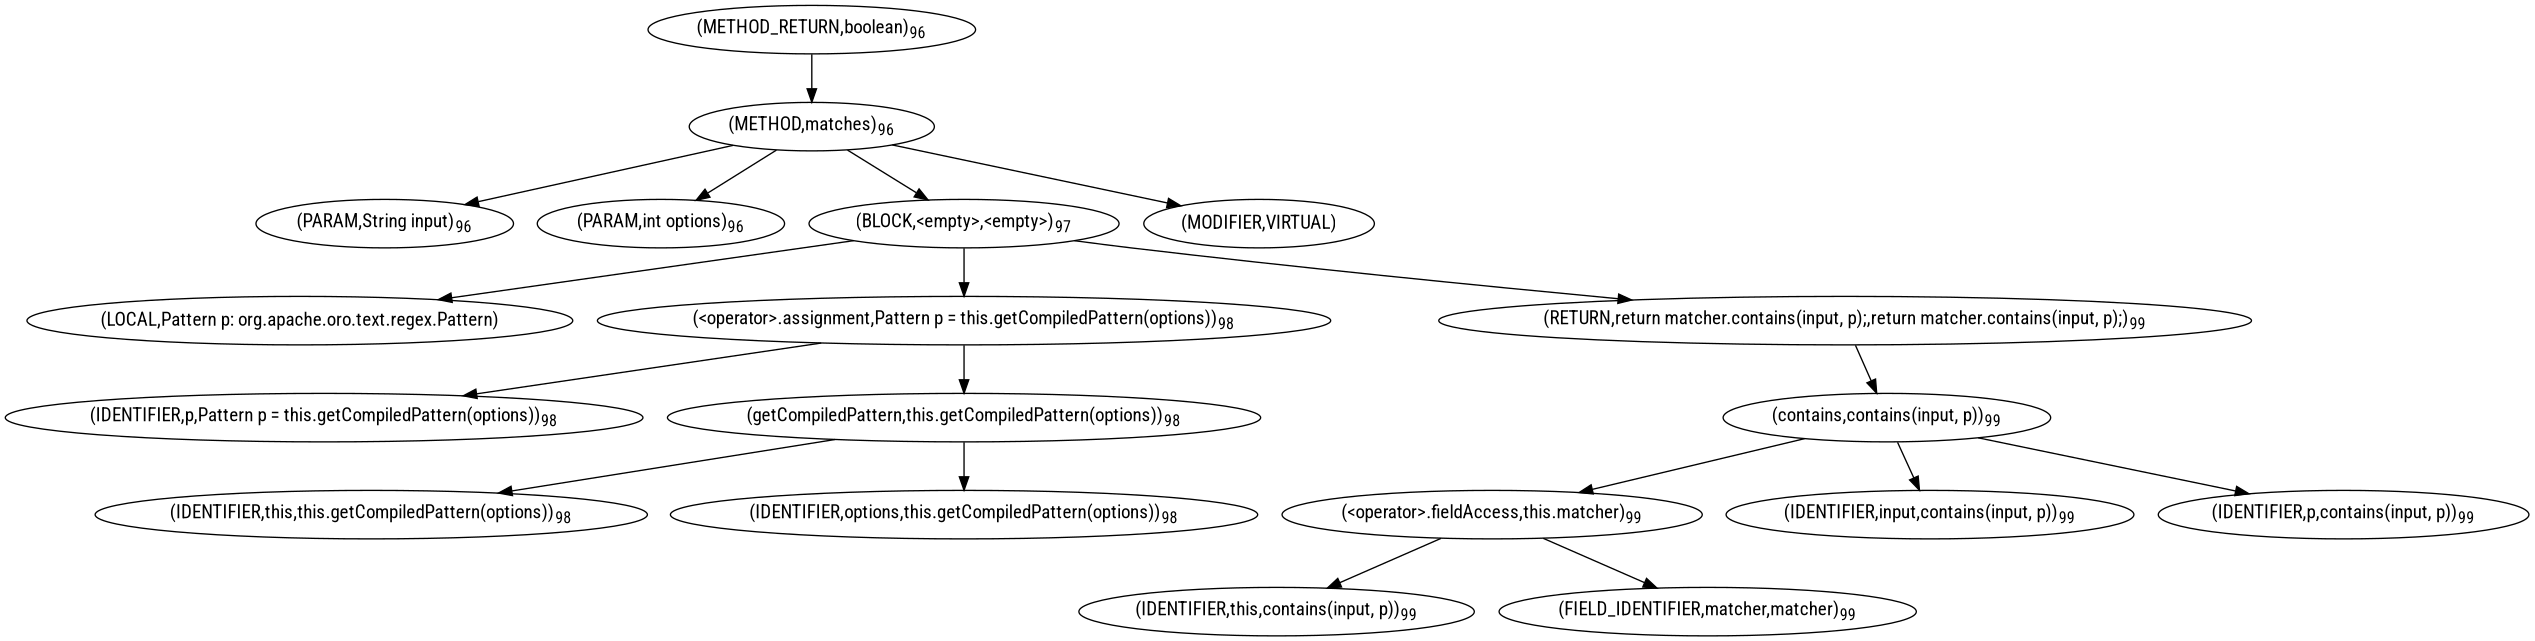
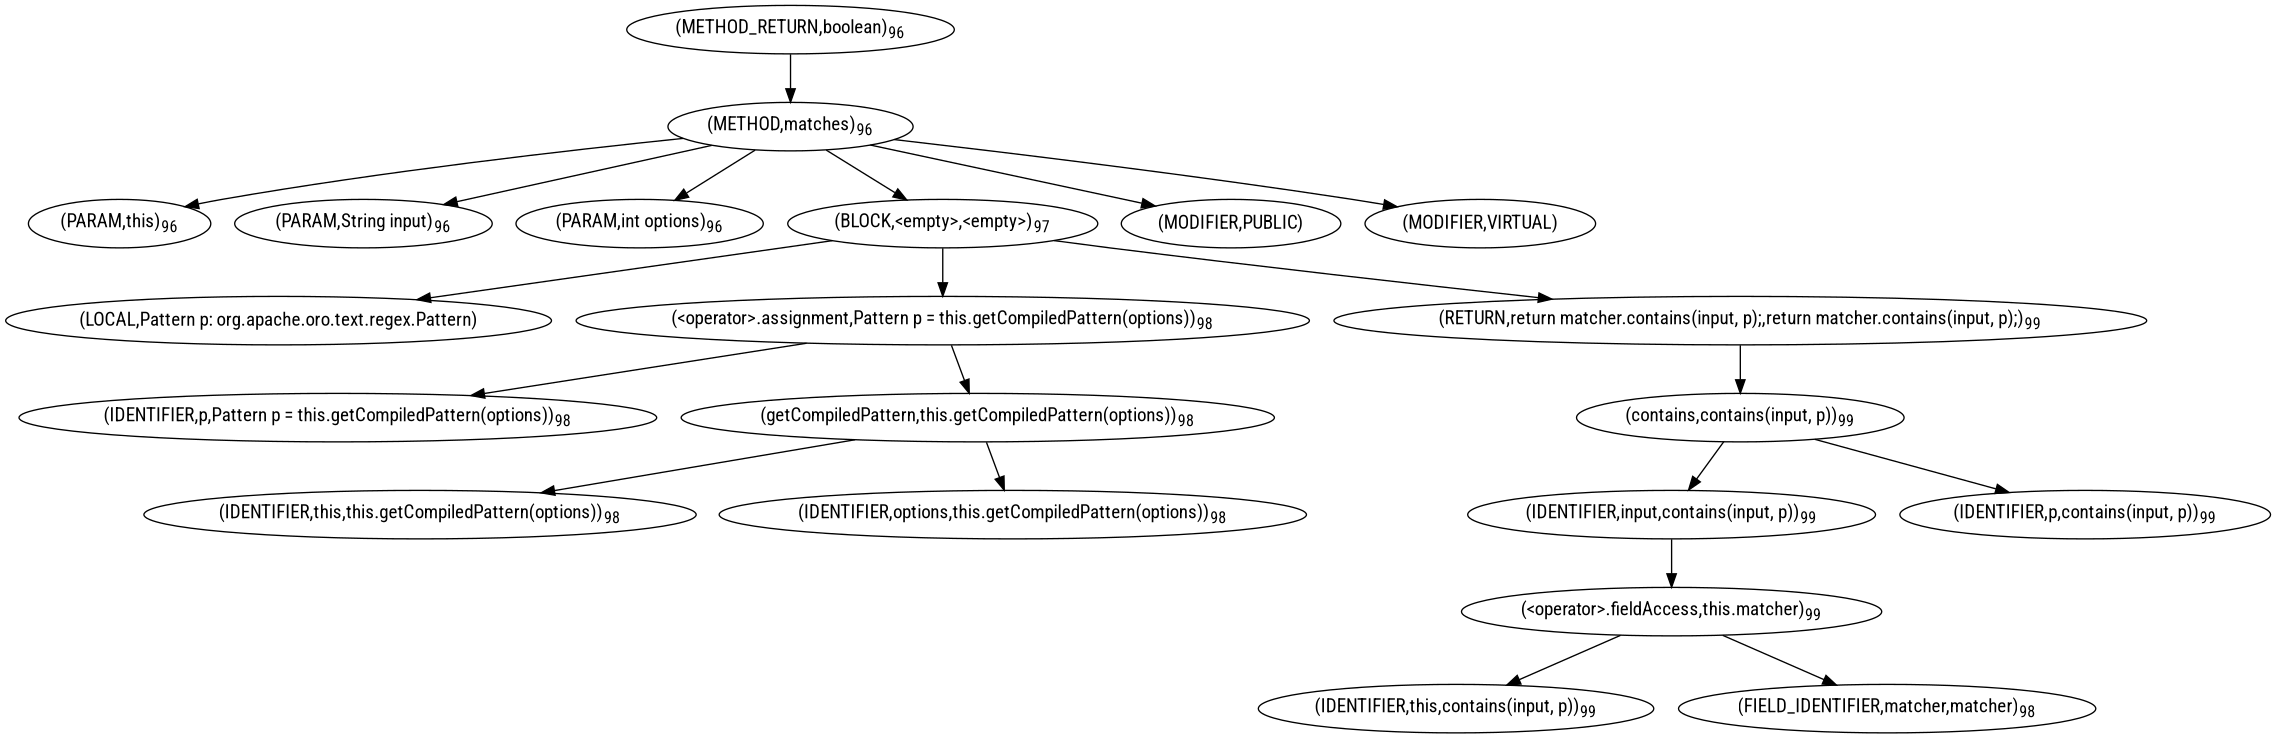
none -> (120, 224)
none -> (1231, 224)
(1699, 464) -> (1672, 557)
(1848, 610) -> (2028, 707)
